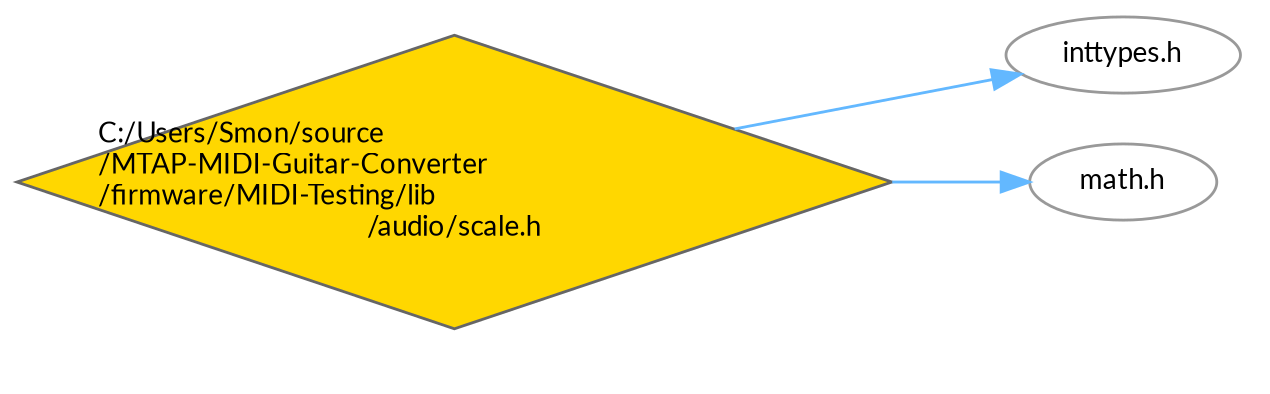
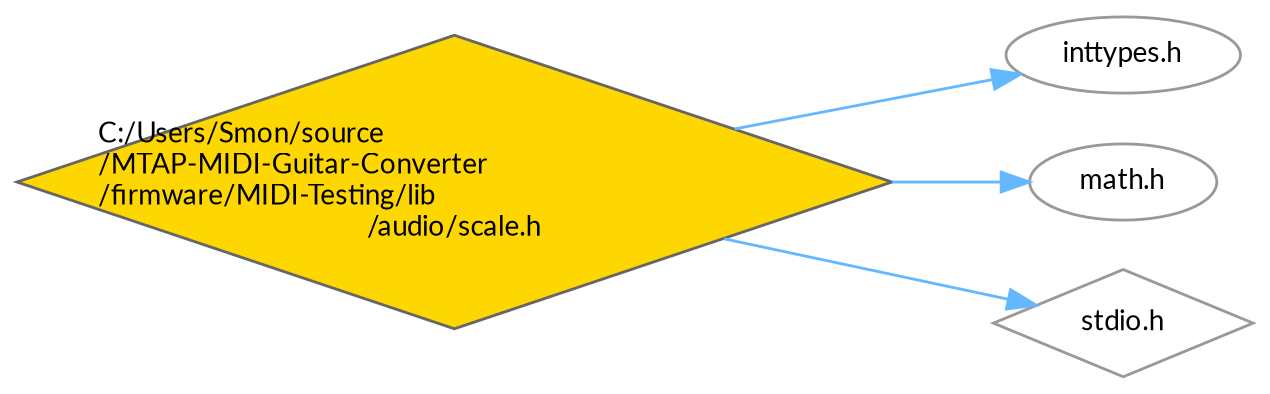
none -> (1123, 323)
